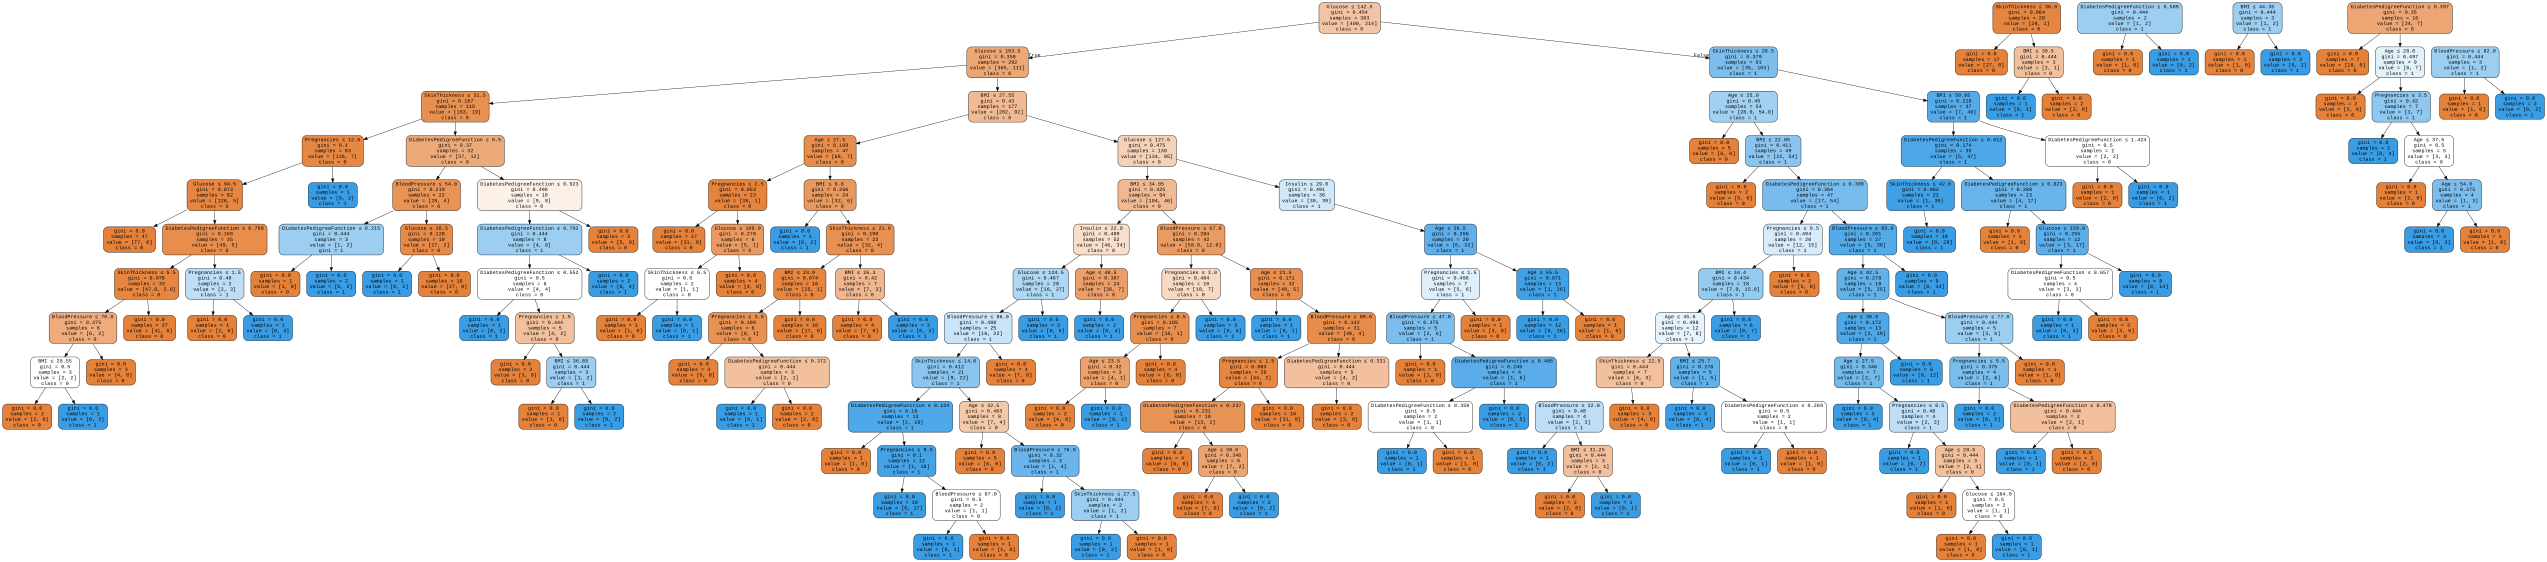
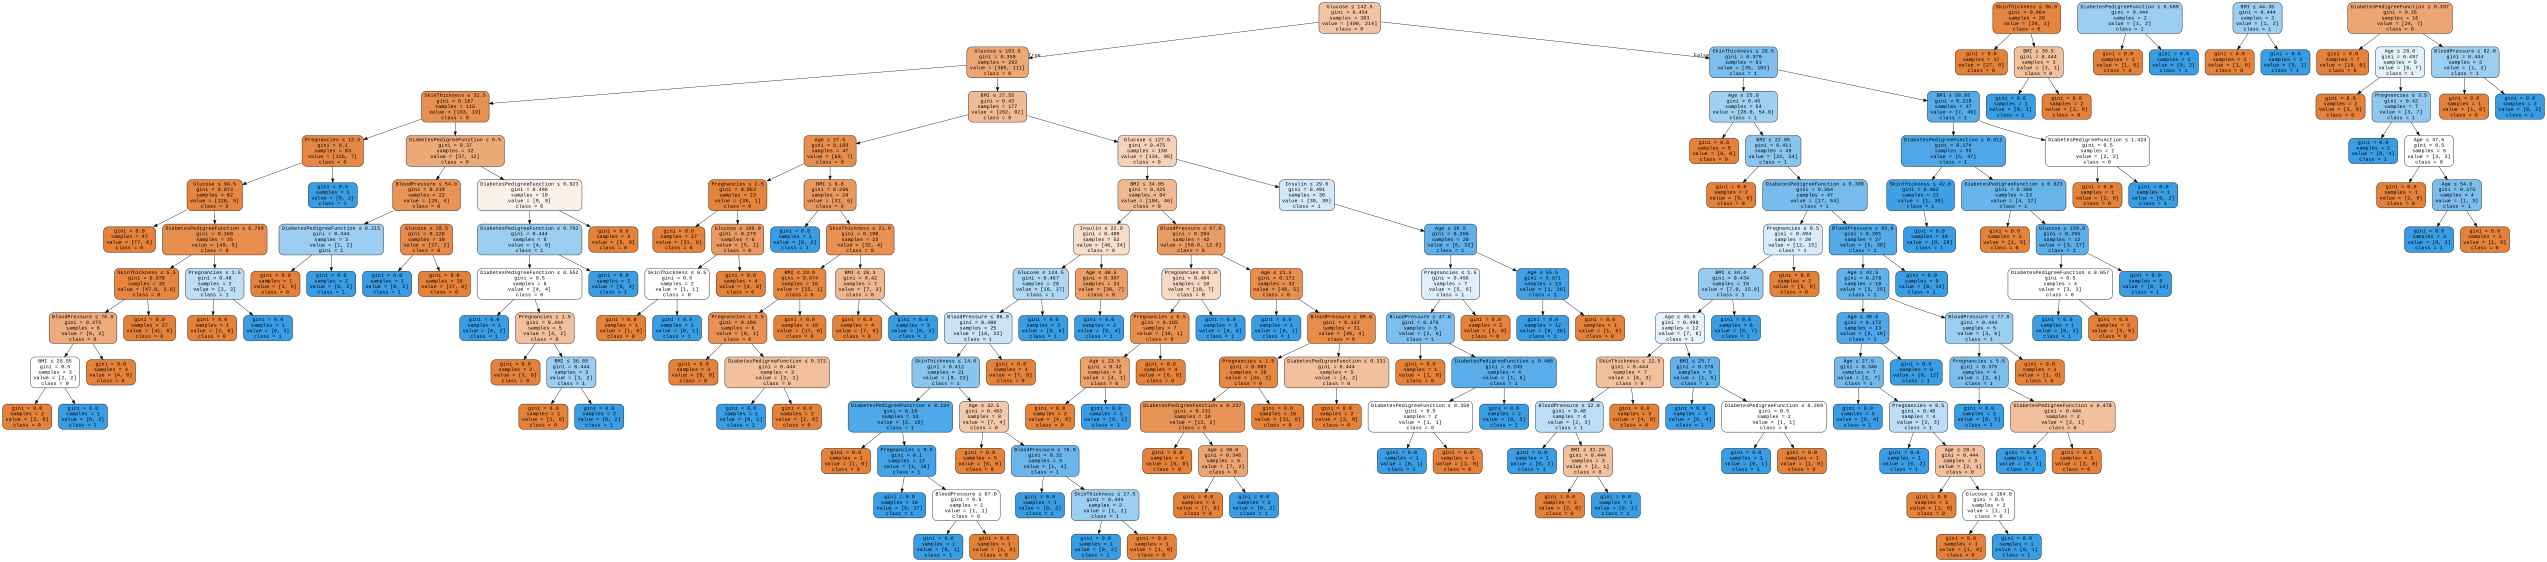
(2400, 38) -> (2431, 39)
none -> (1743, 83)
(427, 215) -> none
none -> (1601, 393)
